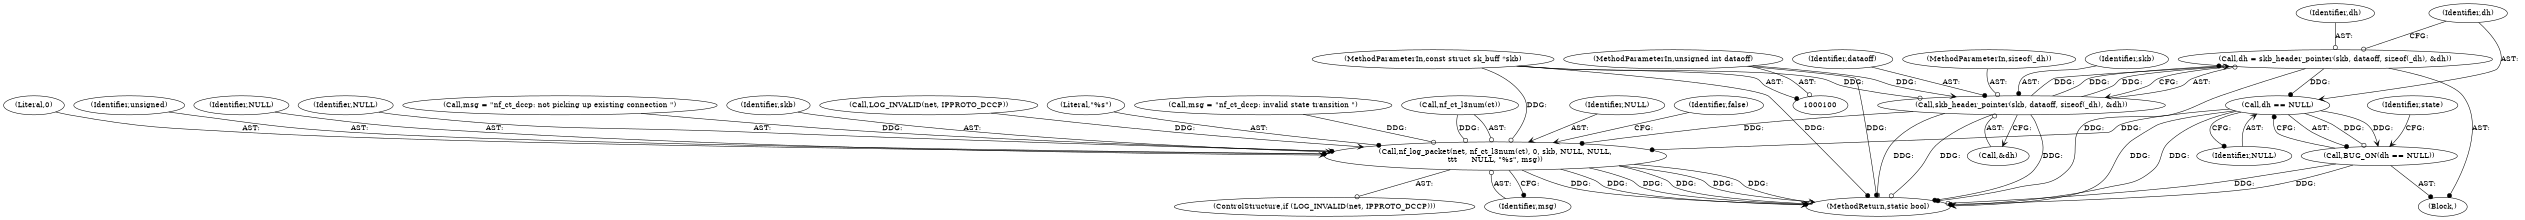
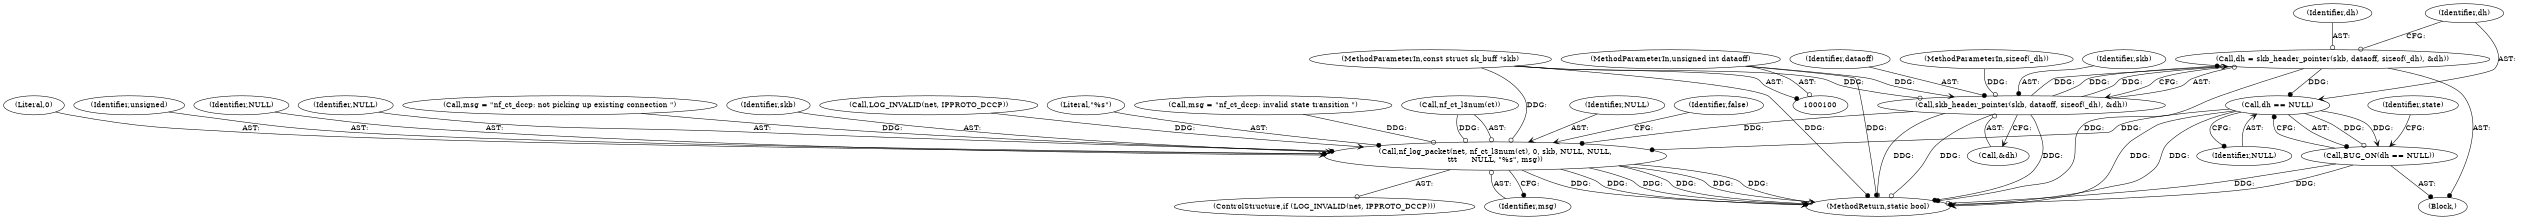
(2000, 82) -> (1999, 82)
